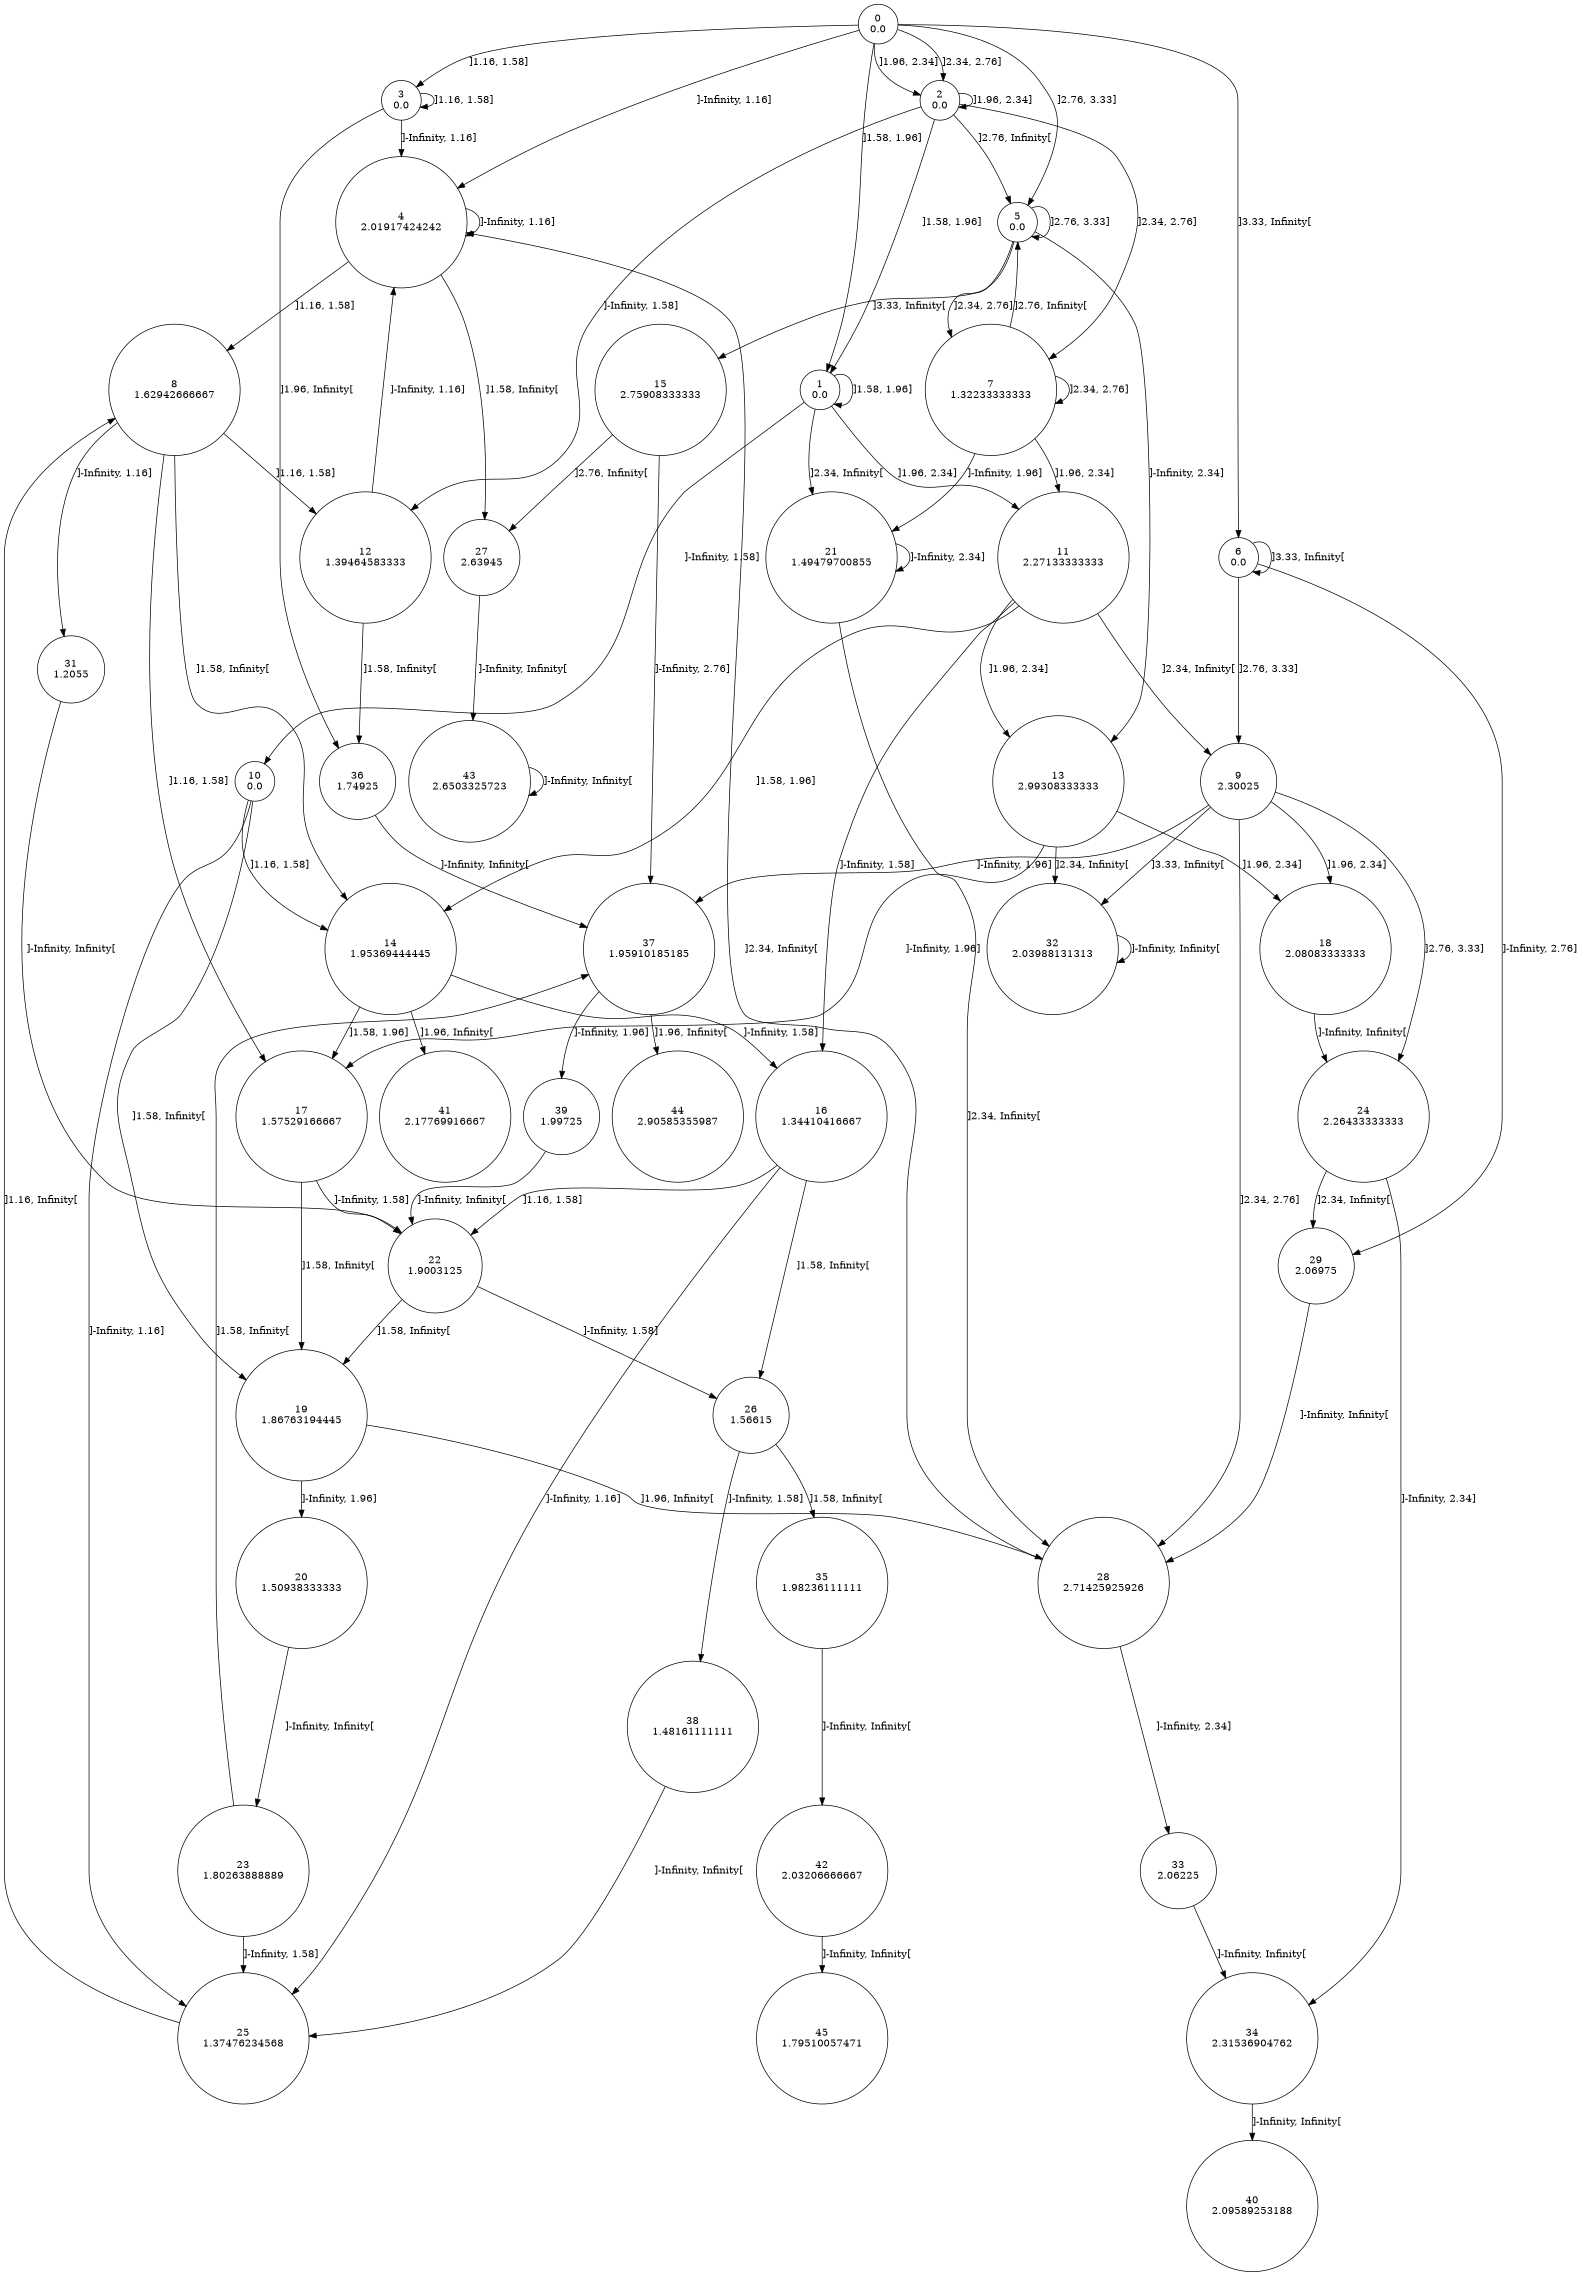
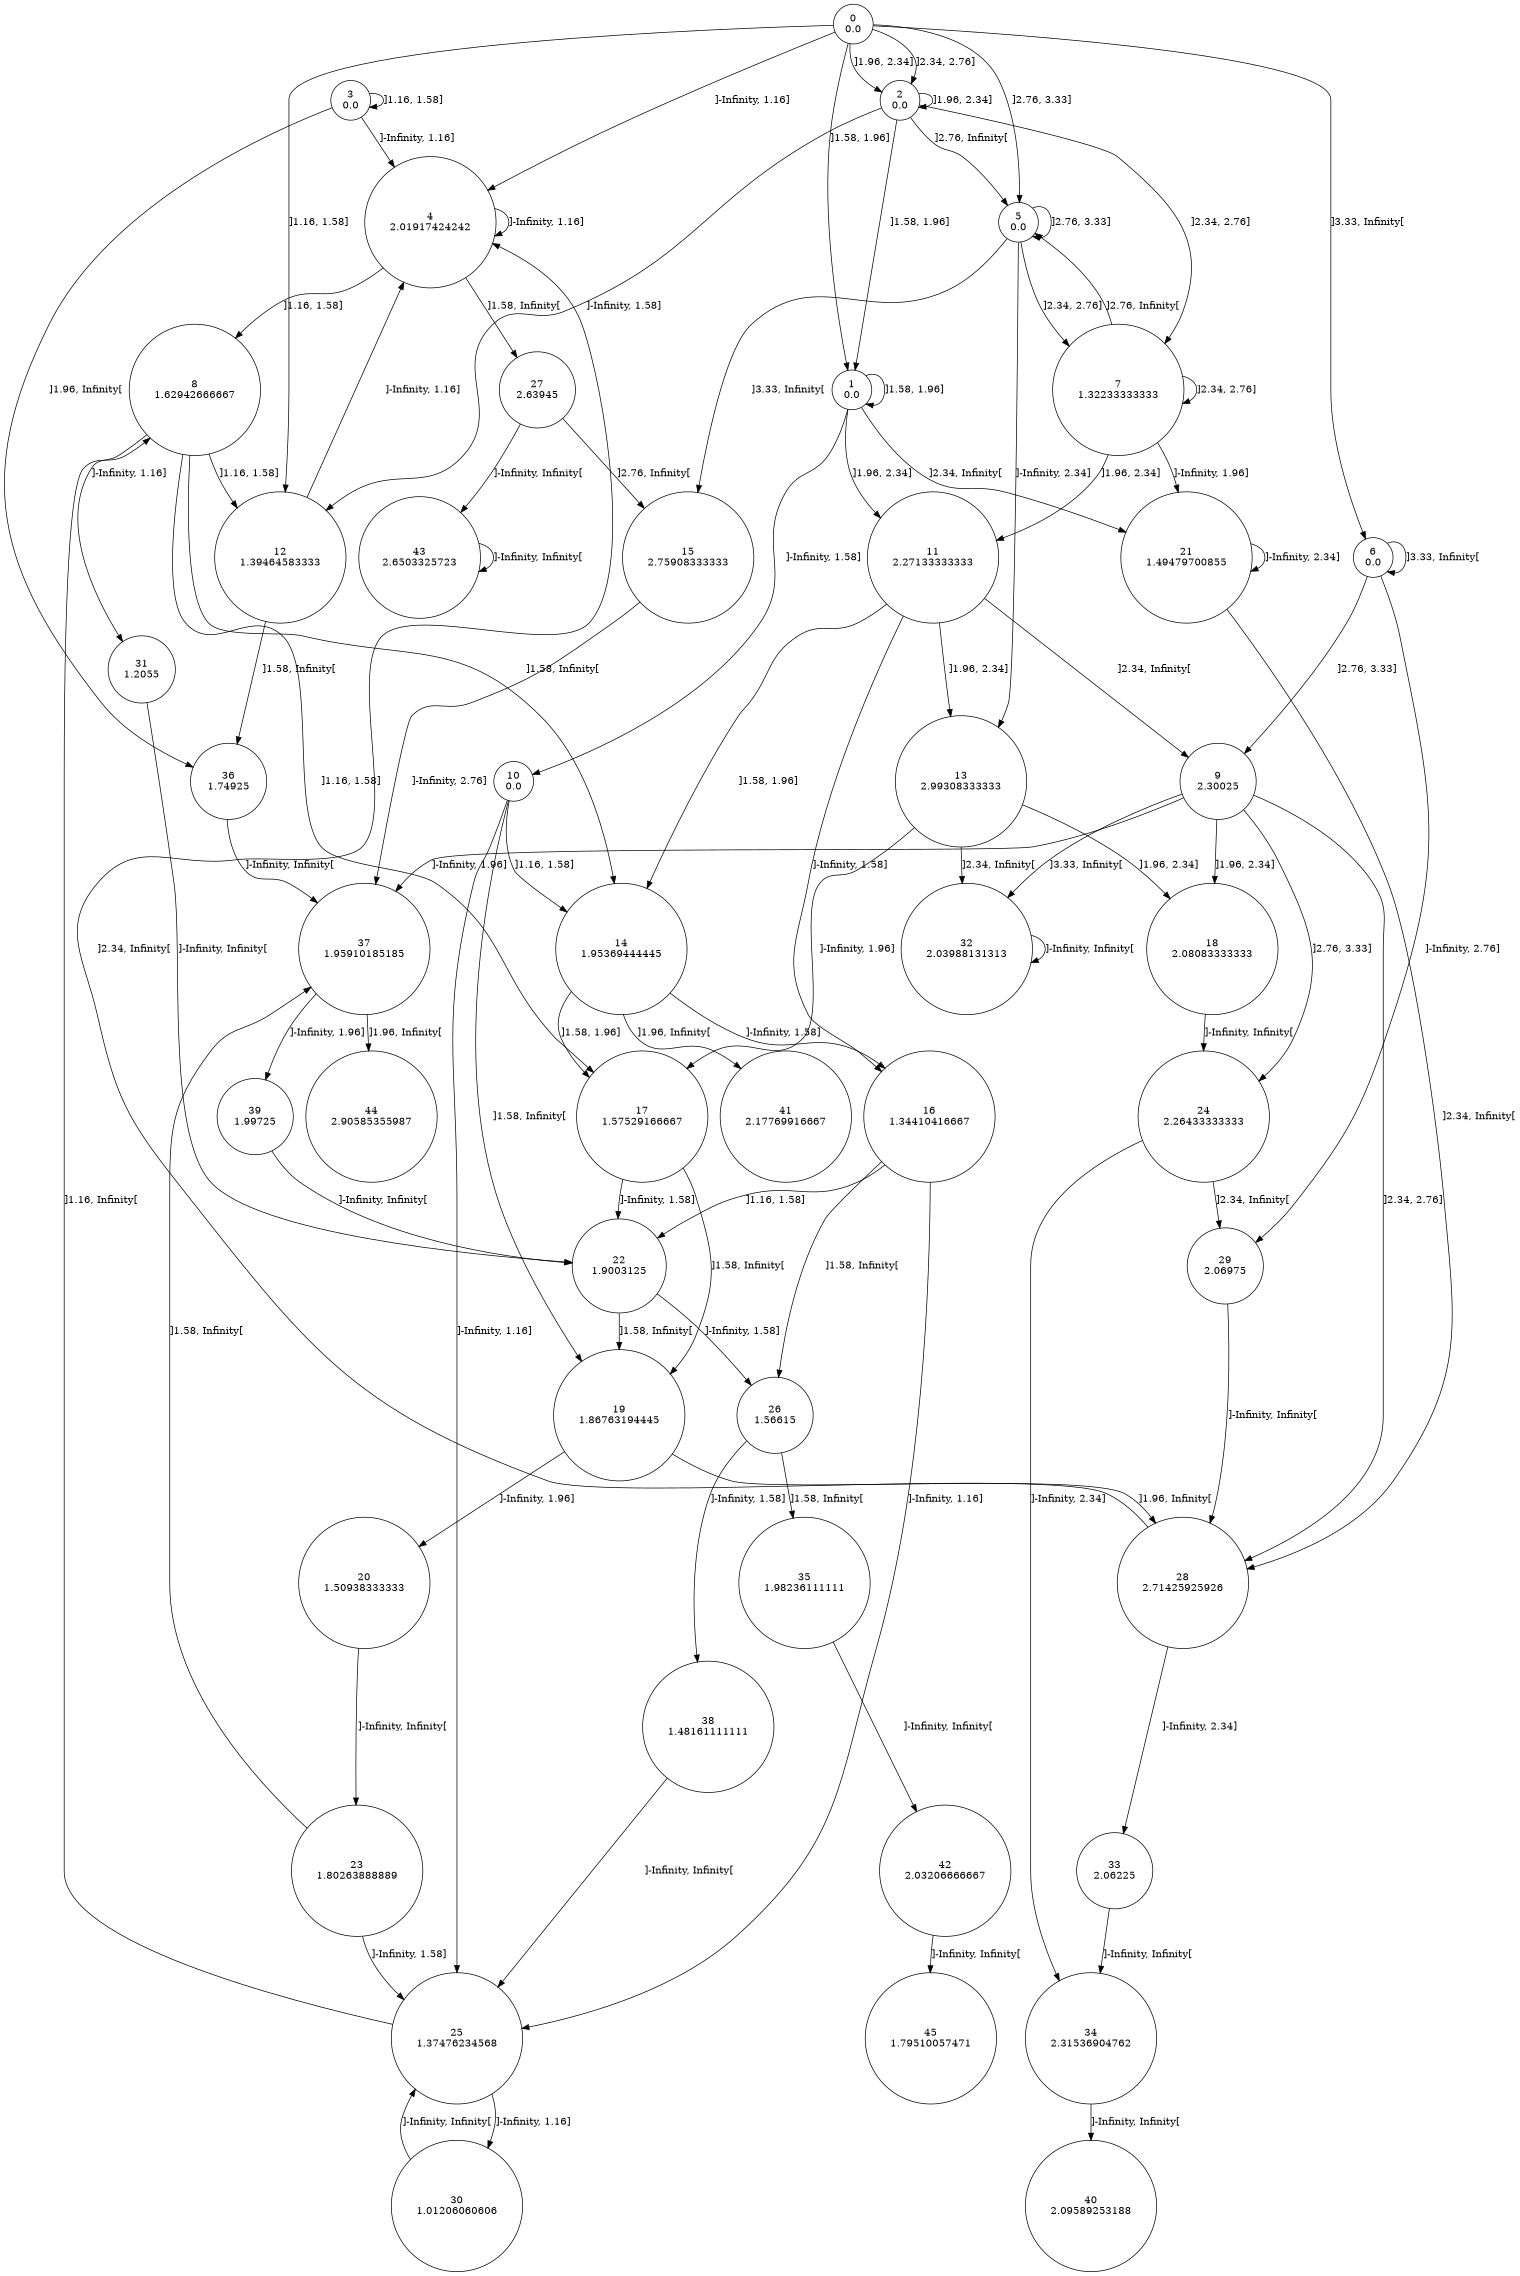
(636, 34) -> (364, 64)
(564, 480) -> (601, 461)
none -> (457, 2206)
